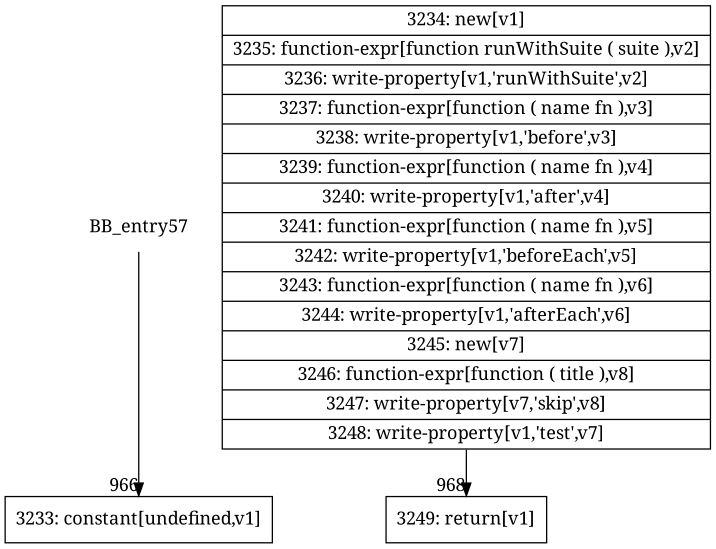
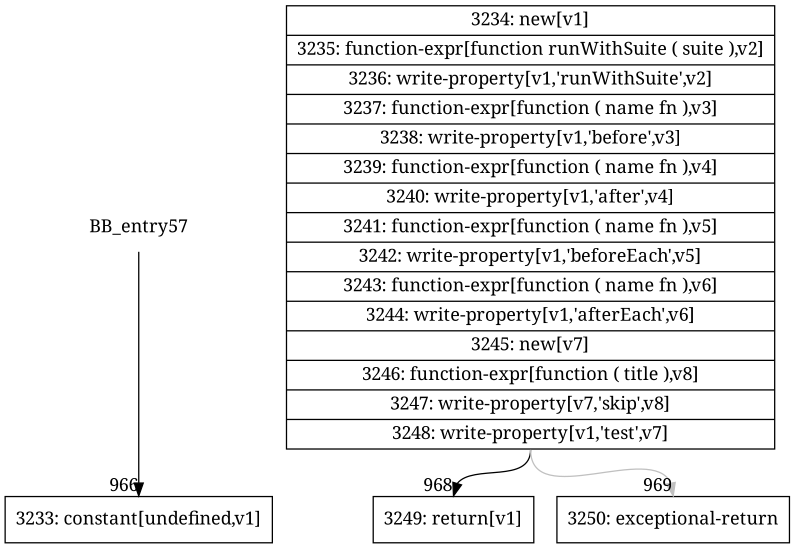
none -> (673, 520)
